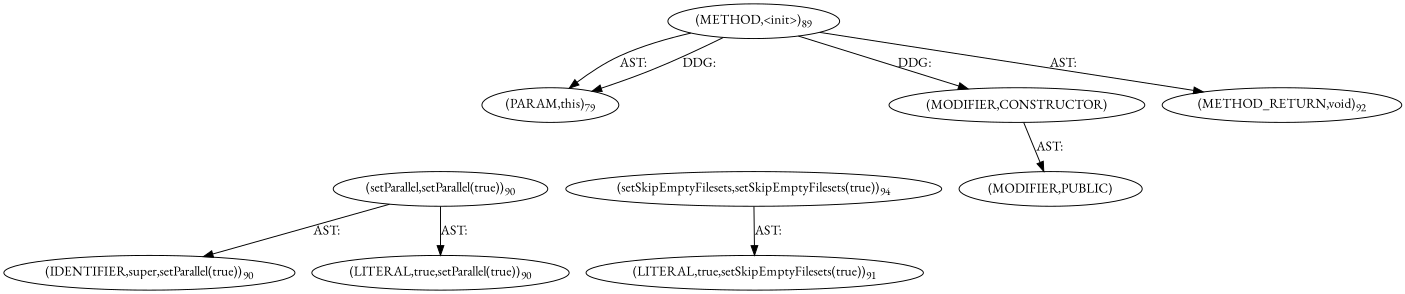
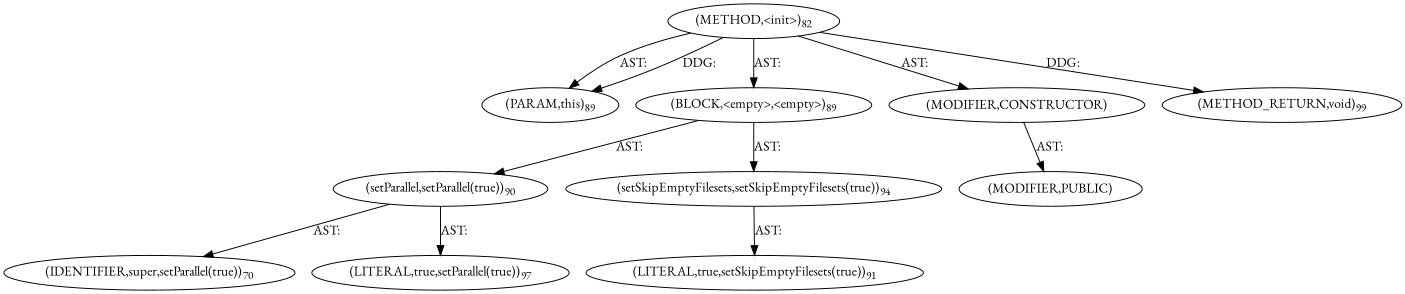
(807, 20) -> (807, 20)
(917, 63) -> (917, 63)
(1065, 63) -> (1065, 63)
(590, 104) -> (590, 104)
(1361, 104) -> (1361, 104)
none -> (754, 105)
(248, 271) -> (248, 271)
(526, 271) -> (526, 271)
